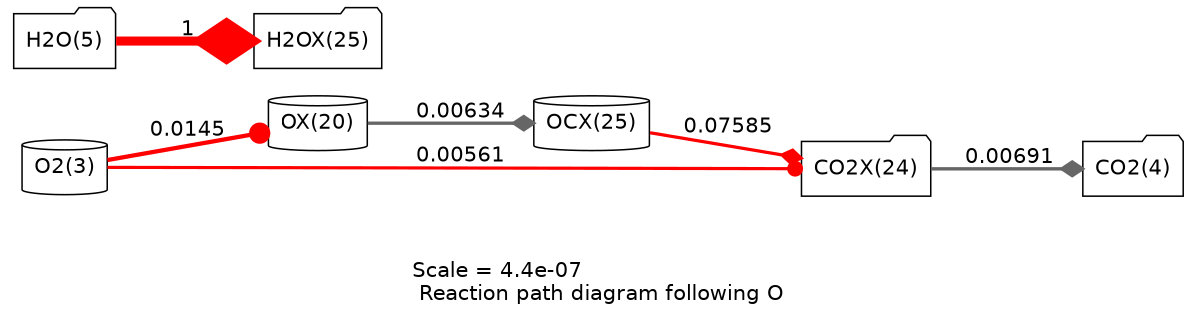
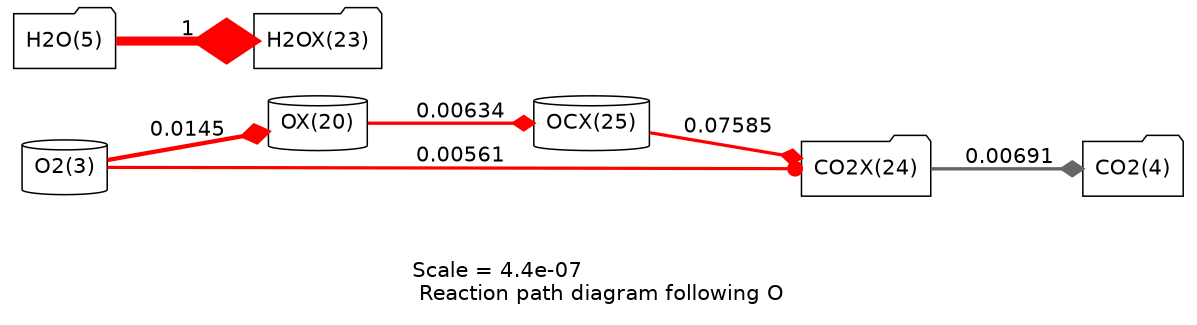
(318, 41) -> (318, 41)
(441, 123) -> (441, 123)
(179, 147) -> (179, 147)
